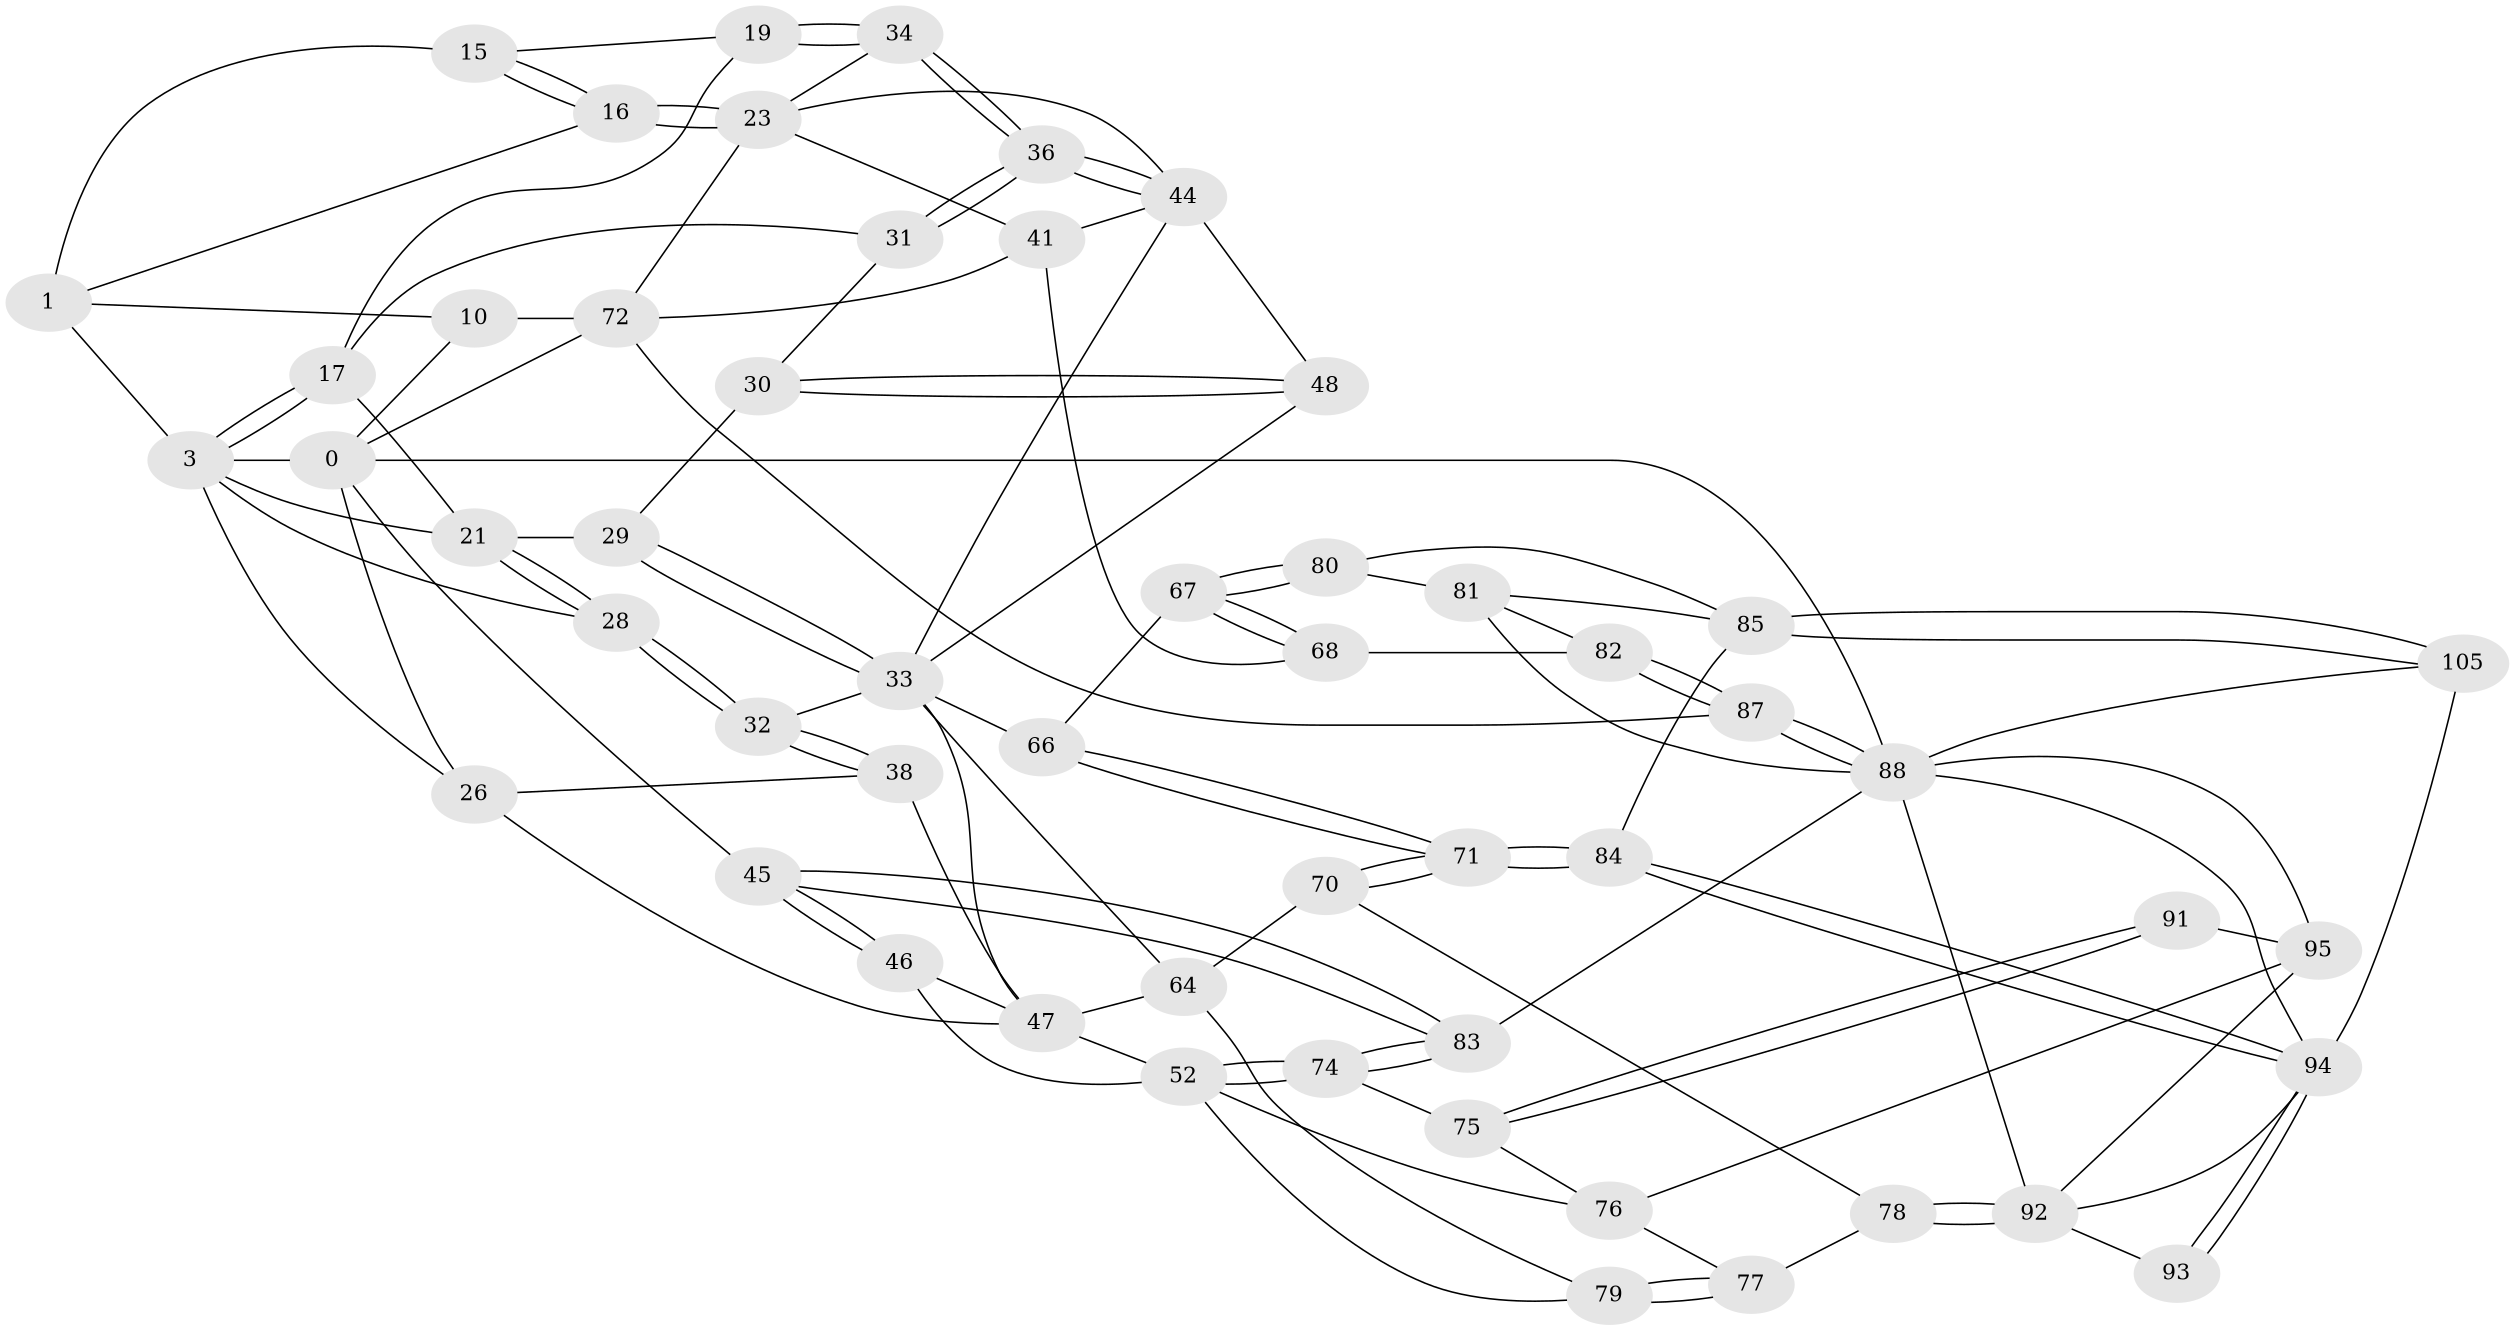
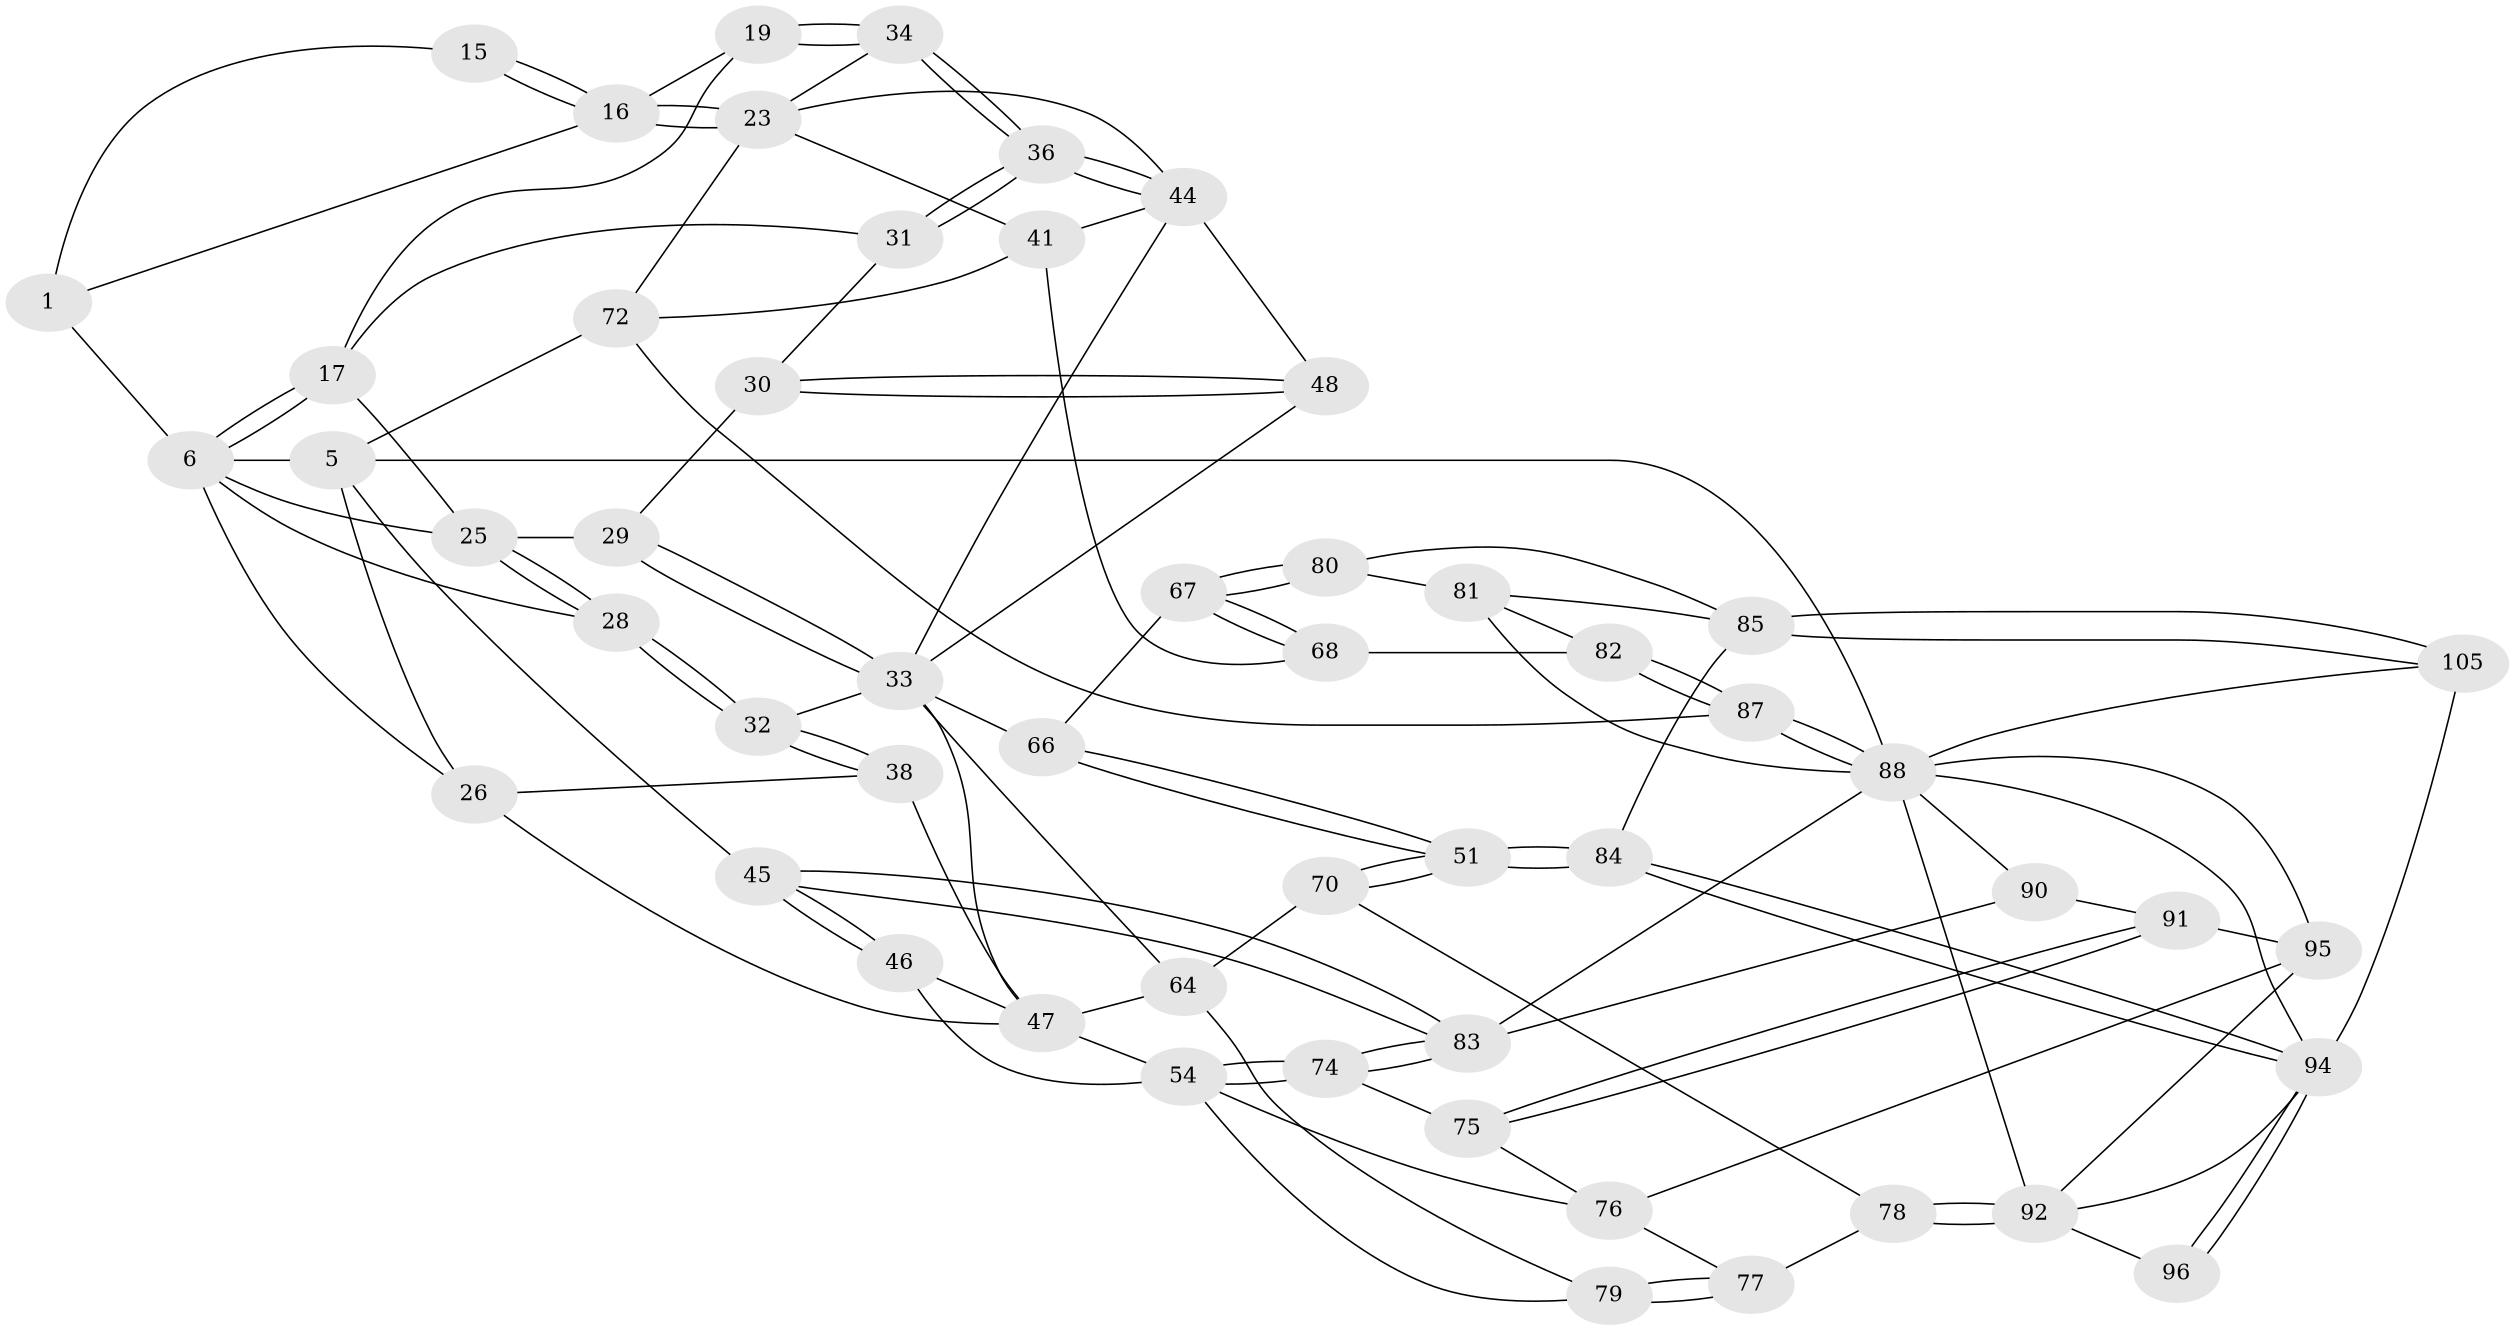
(616, 44) -> (687, 74)
(474, 318) -> none
(191, 460) -> (191, 460)
(333, 460) -> (333, 460)
(474, 538) -> (474, 538)
(1468, 858) -> (1468, 858)
none -> (2035, 892)
(1184, 1077) -> (1184, 1077)
(2177, 1274) -> (2177, 1274)
